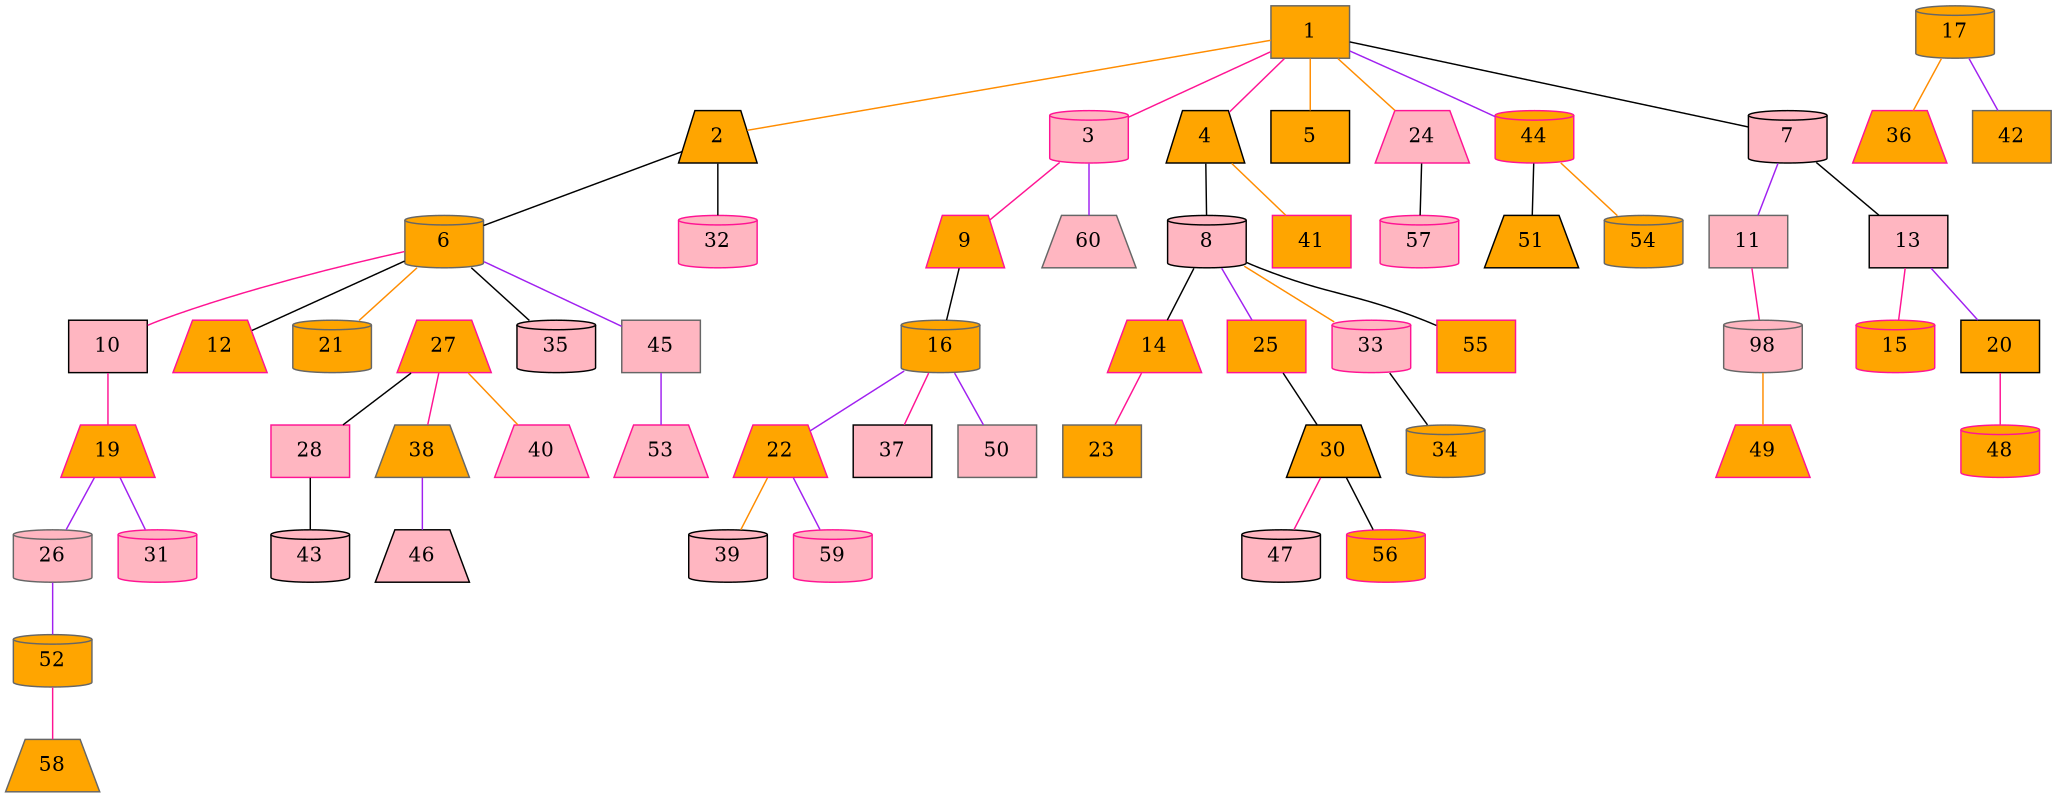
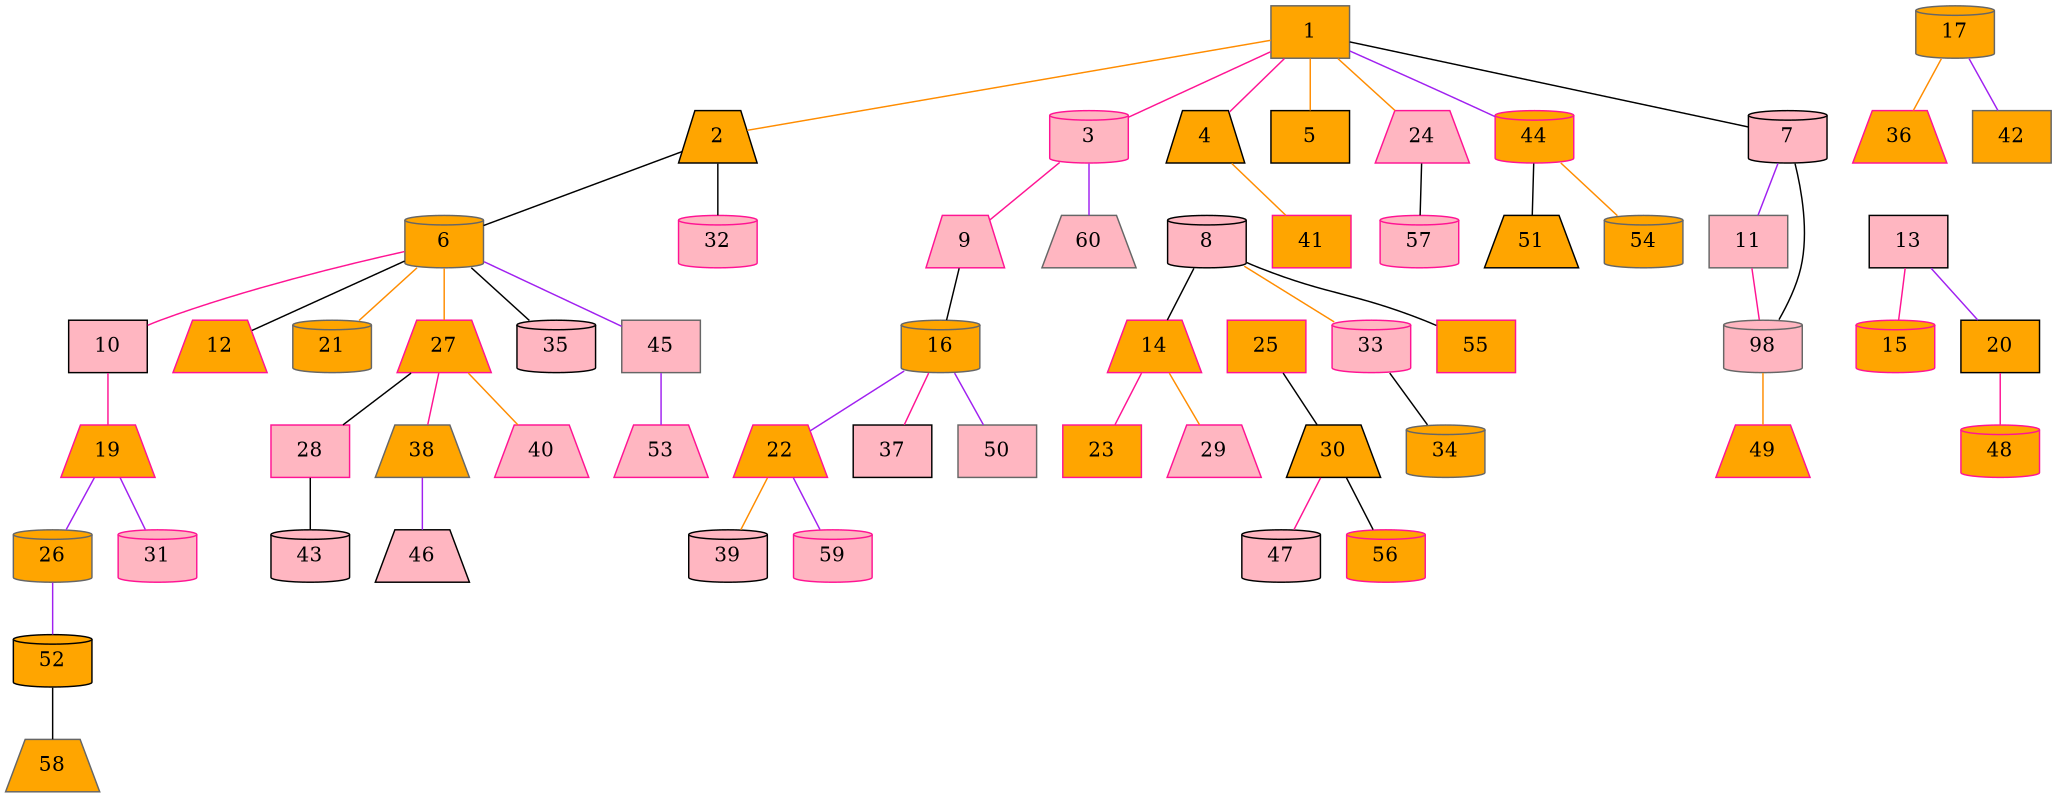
(1206, 189) -> none
(1848, 189) -> (1804, 244)
(965, 242) -> (965, 242)
none -> (444, 294)
(1237, 294) -> none
(1102, 451) -> (1102, 451)
none -> (1214, 451)
(53, 556) -> (53, 556)
(53, 661) -> (53, 661)
(53, 713) -> (53, 713)
